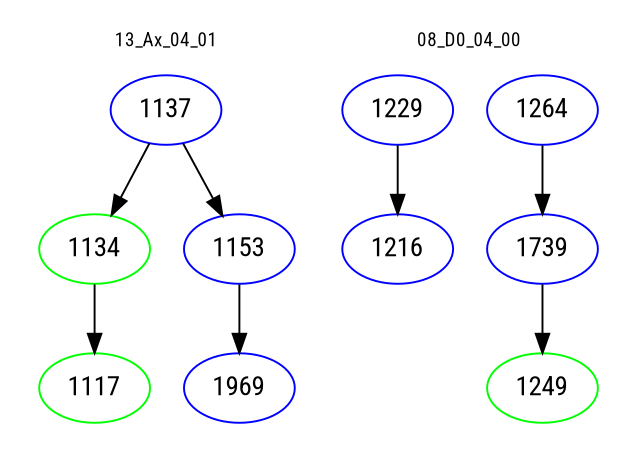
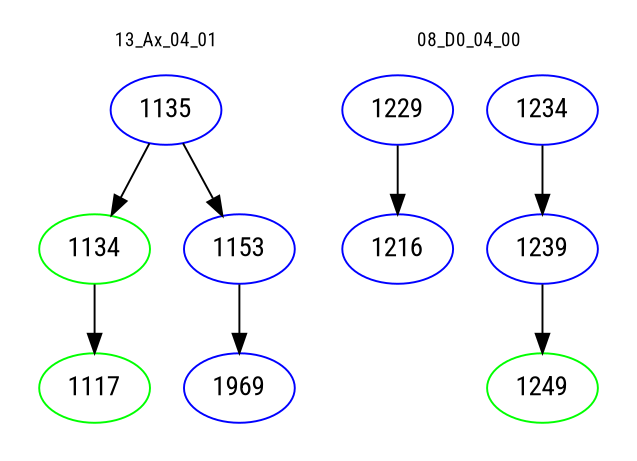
(166, 110) -> (166, 110)
(542, 110) -> (542, 110)
(542, 249) -> (542, 249)
